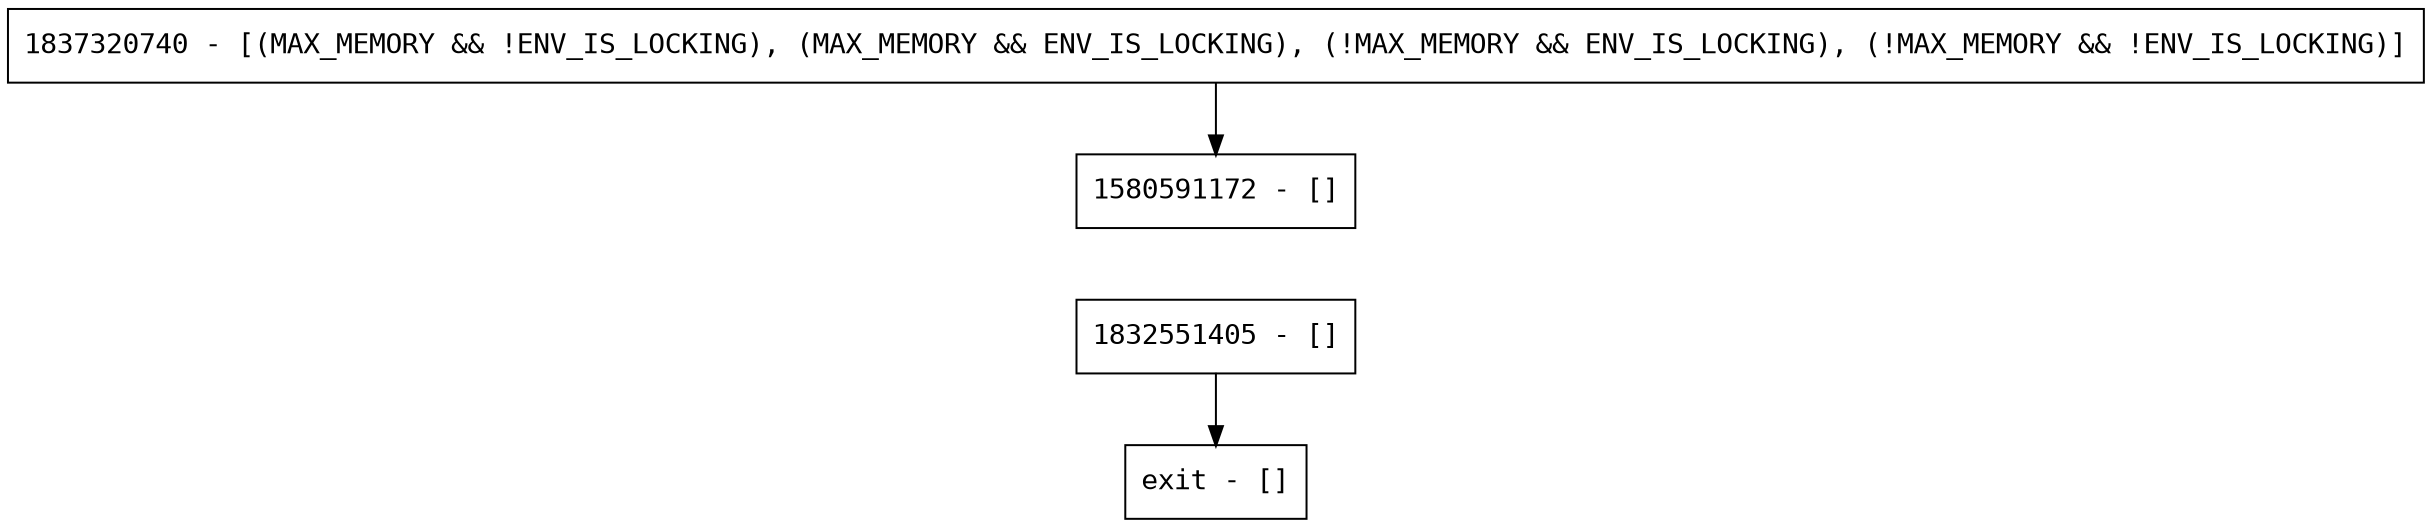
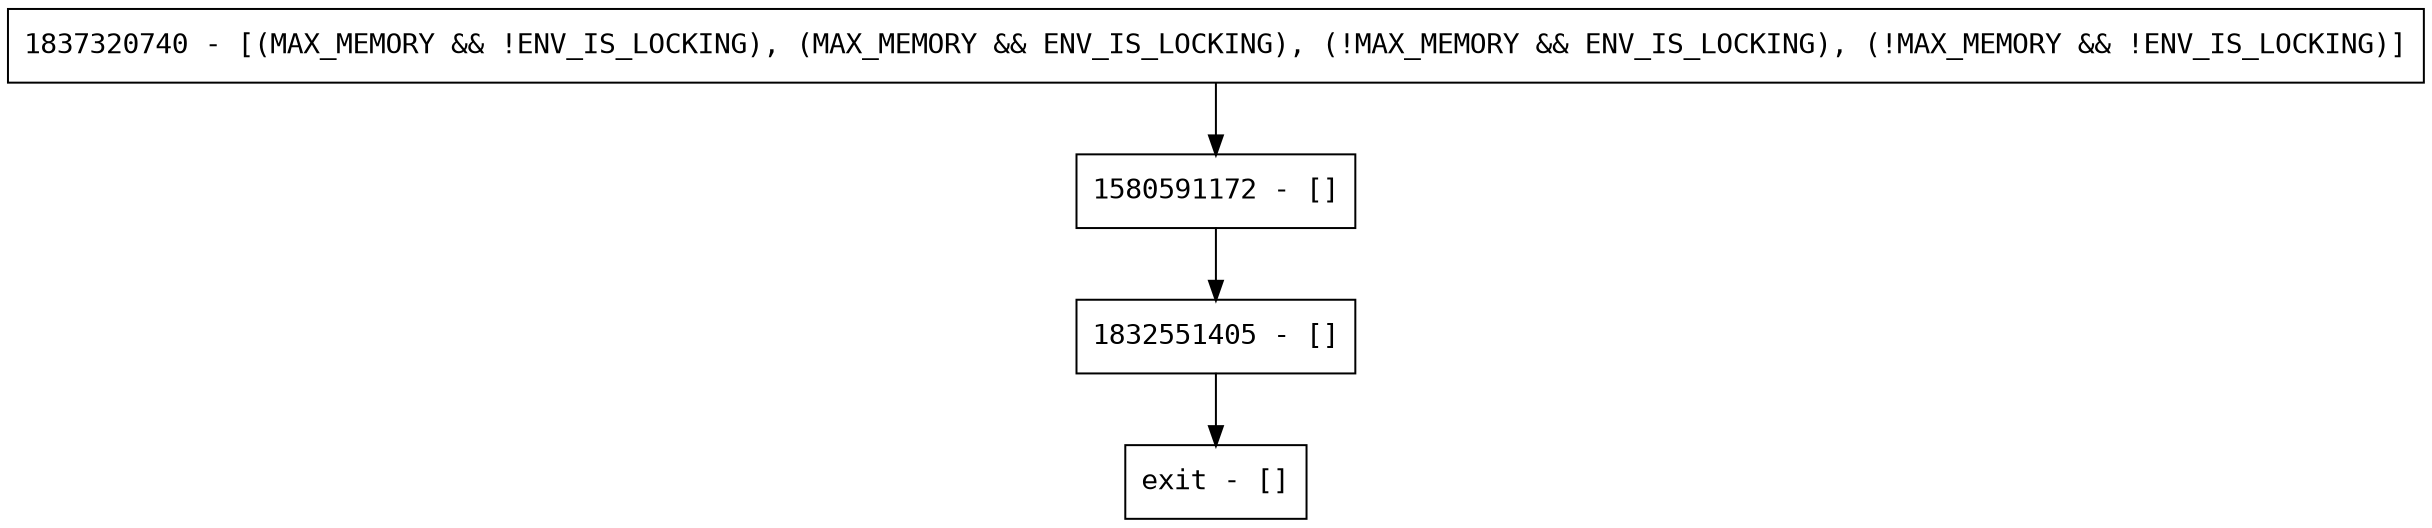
none -> (1216, 254)
